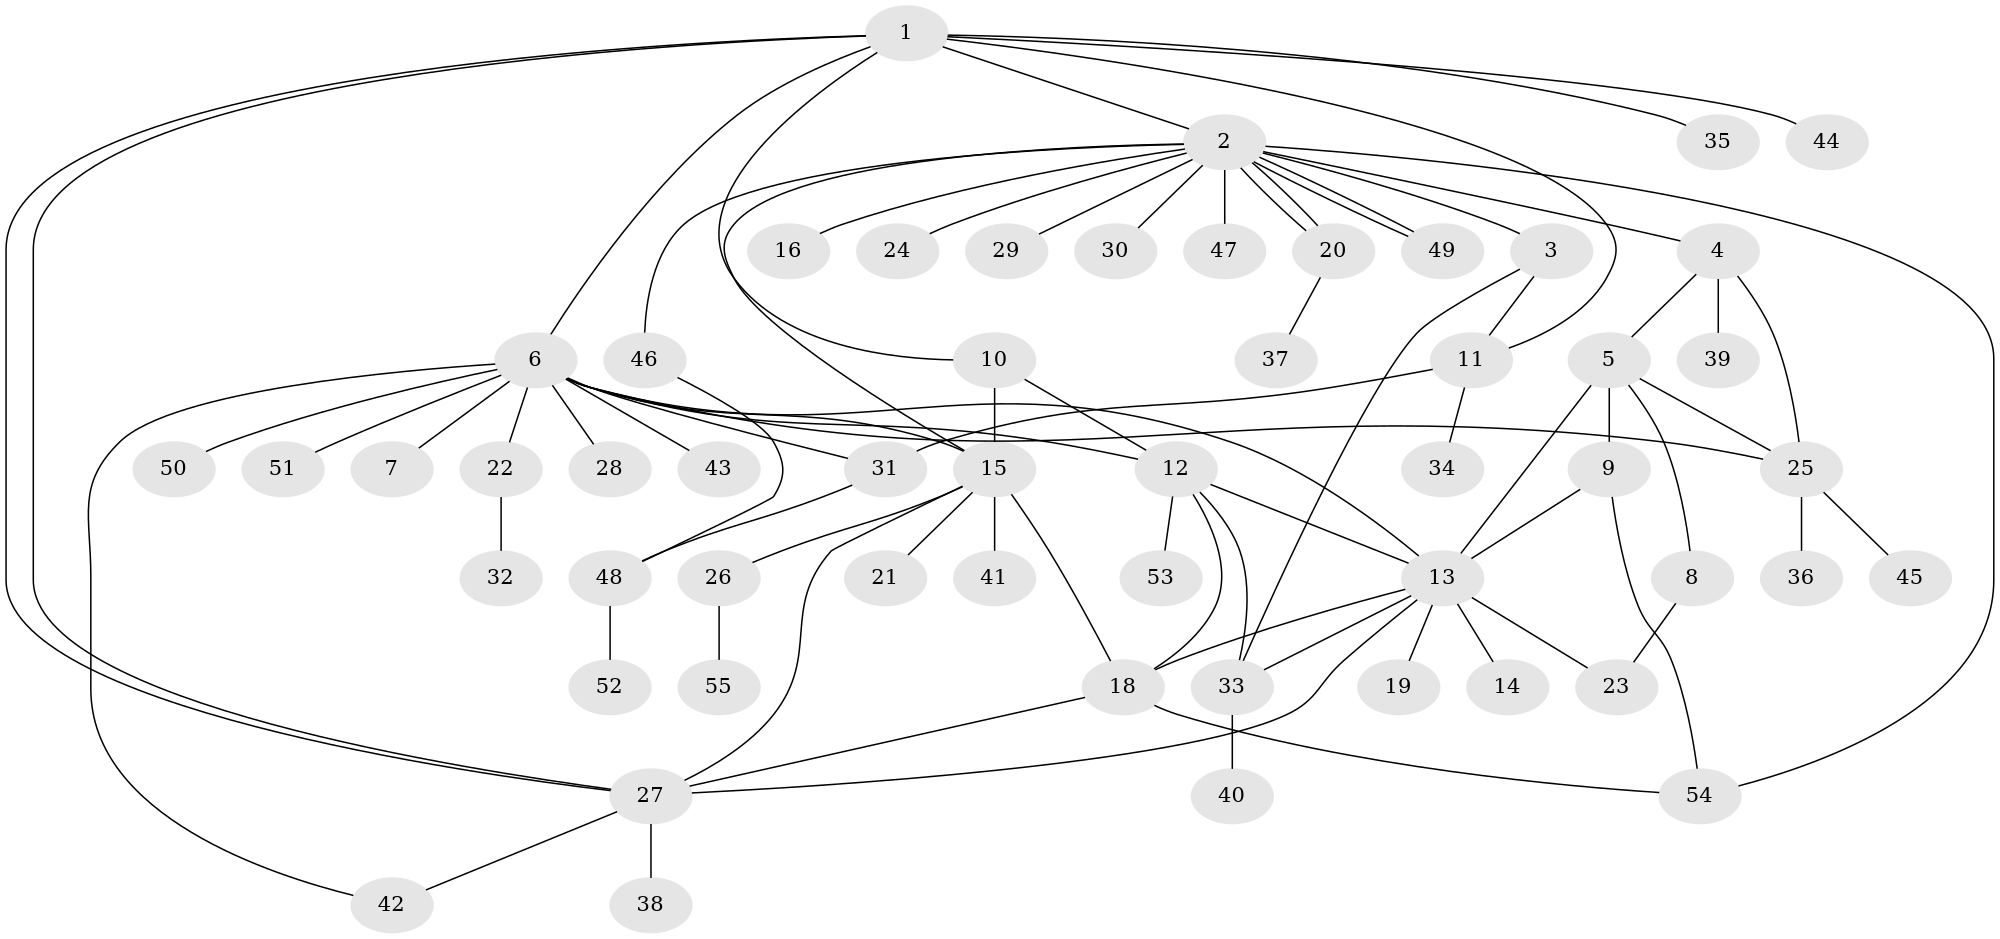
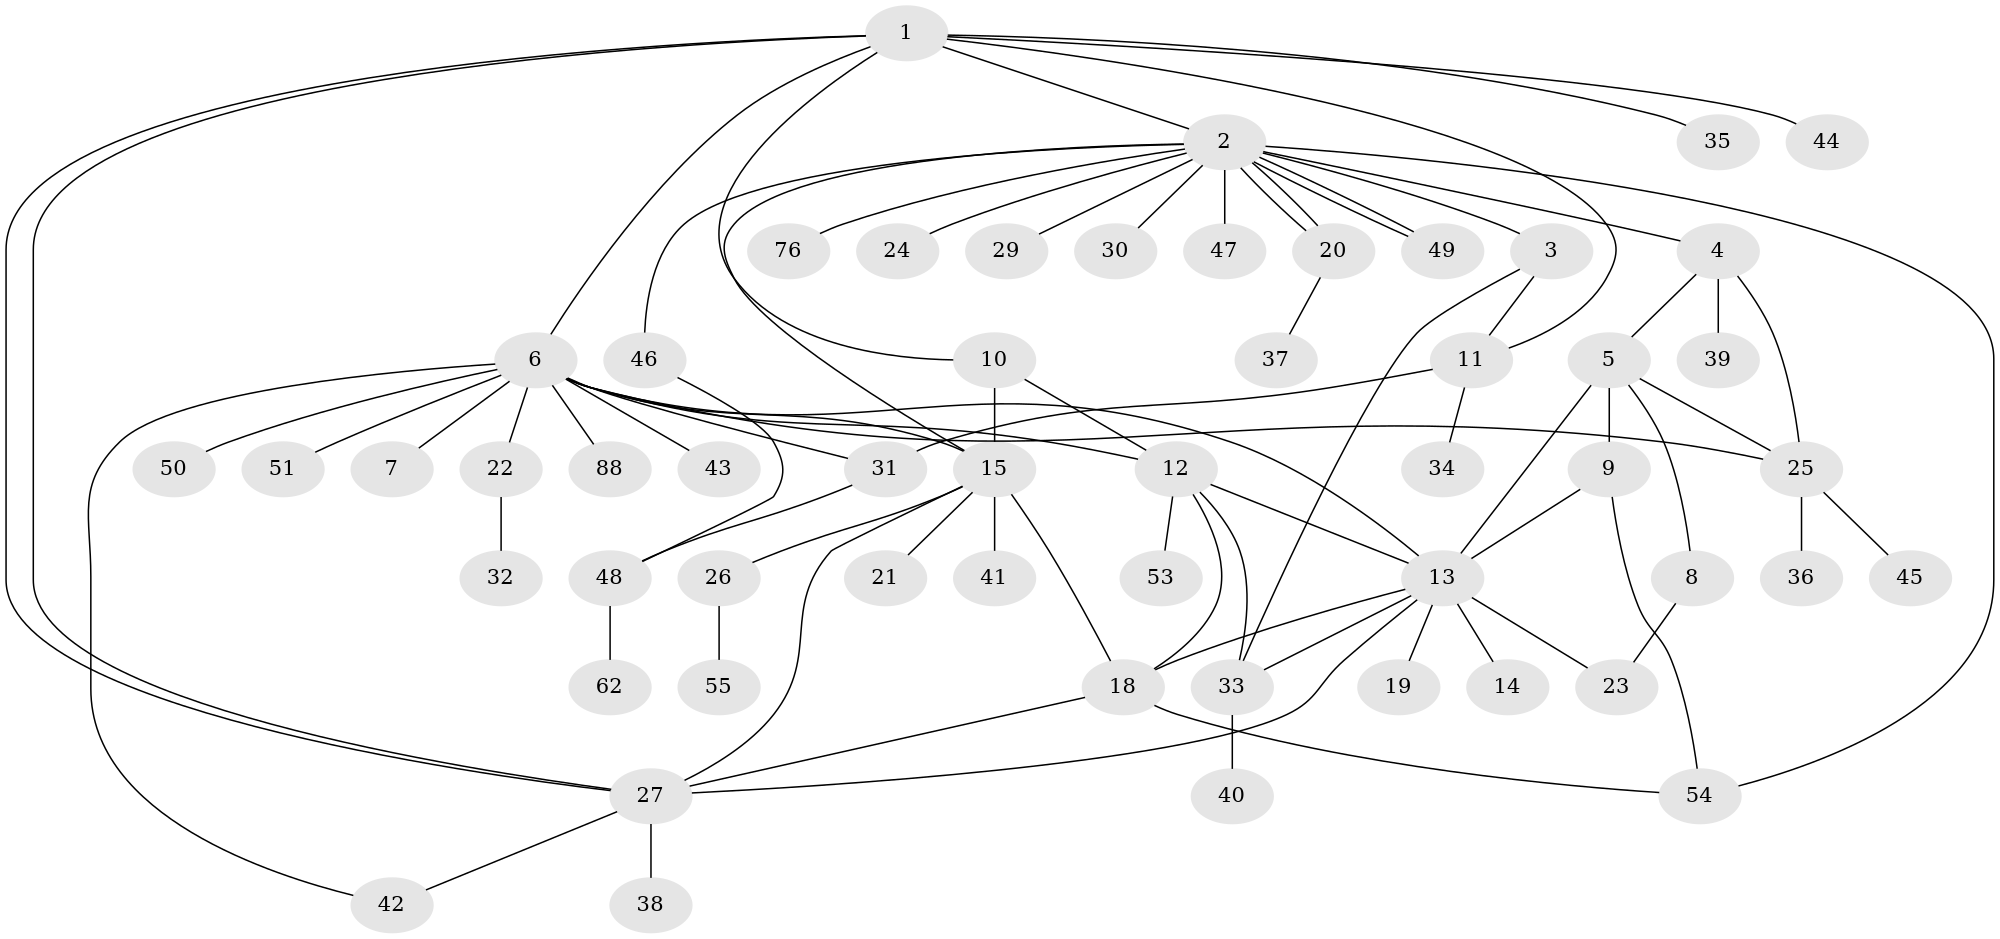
(789, 251) -> (789, 251)
(610, 469) -> (610, 469)
(610, 687) -> (610, 687)
